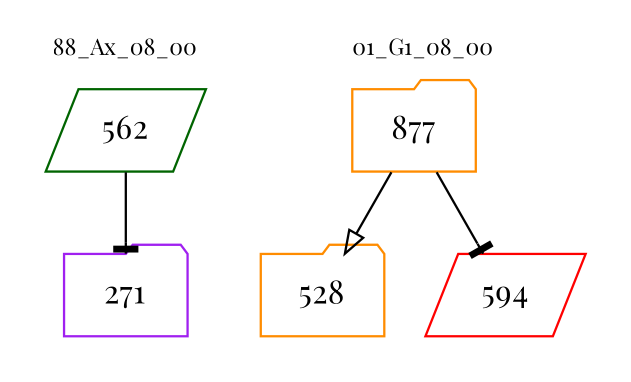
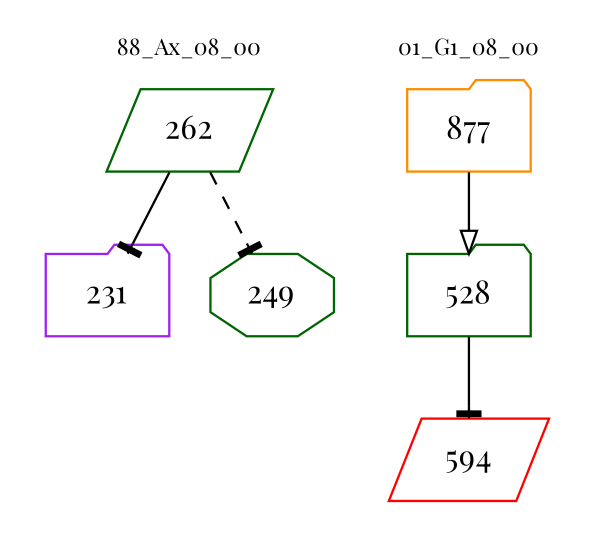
(126, 130) -> (190, 130)
(457, 208) -> (469, 372)
(126, 295) -> (108, 295)
none -> (272, 295)
(323, 295) -> (469, 295)
